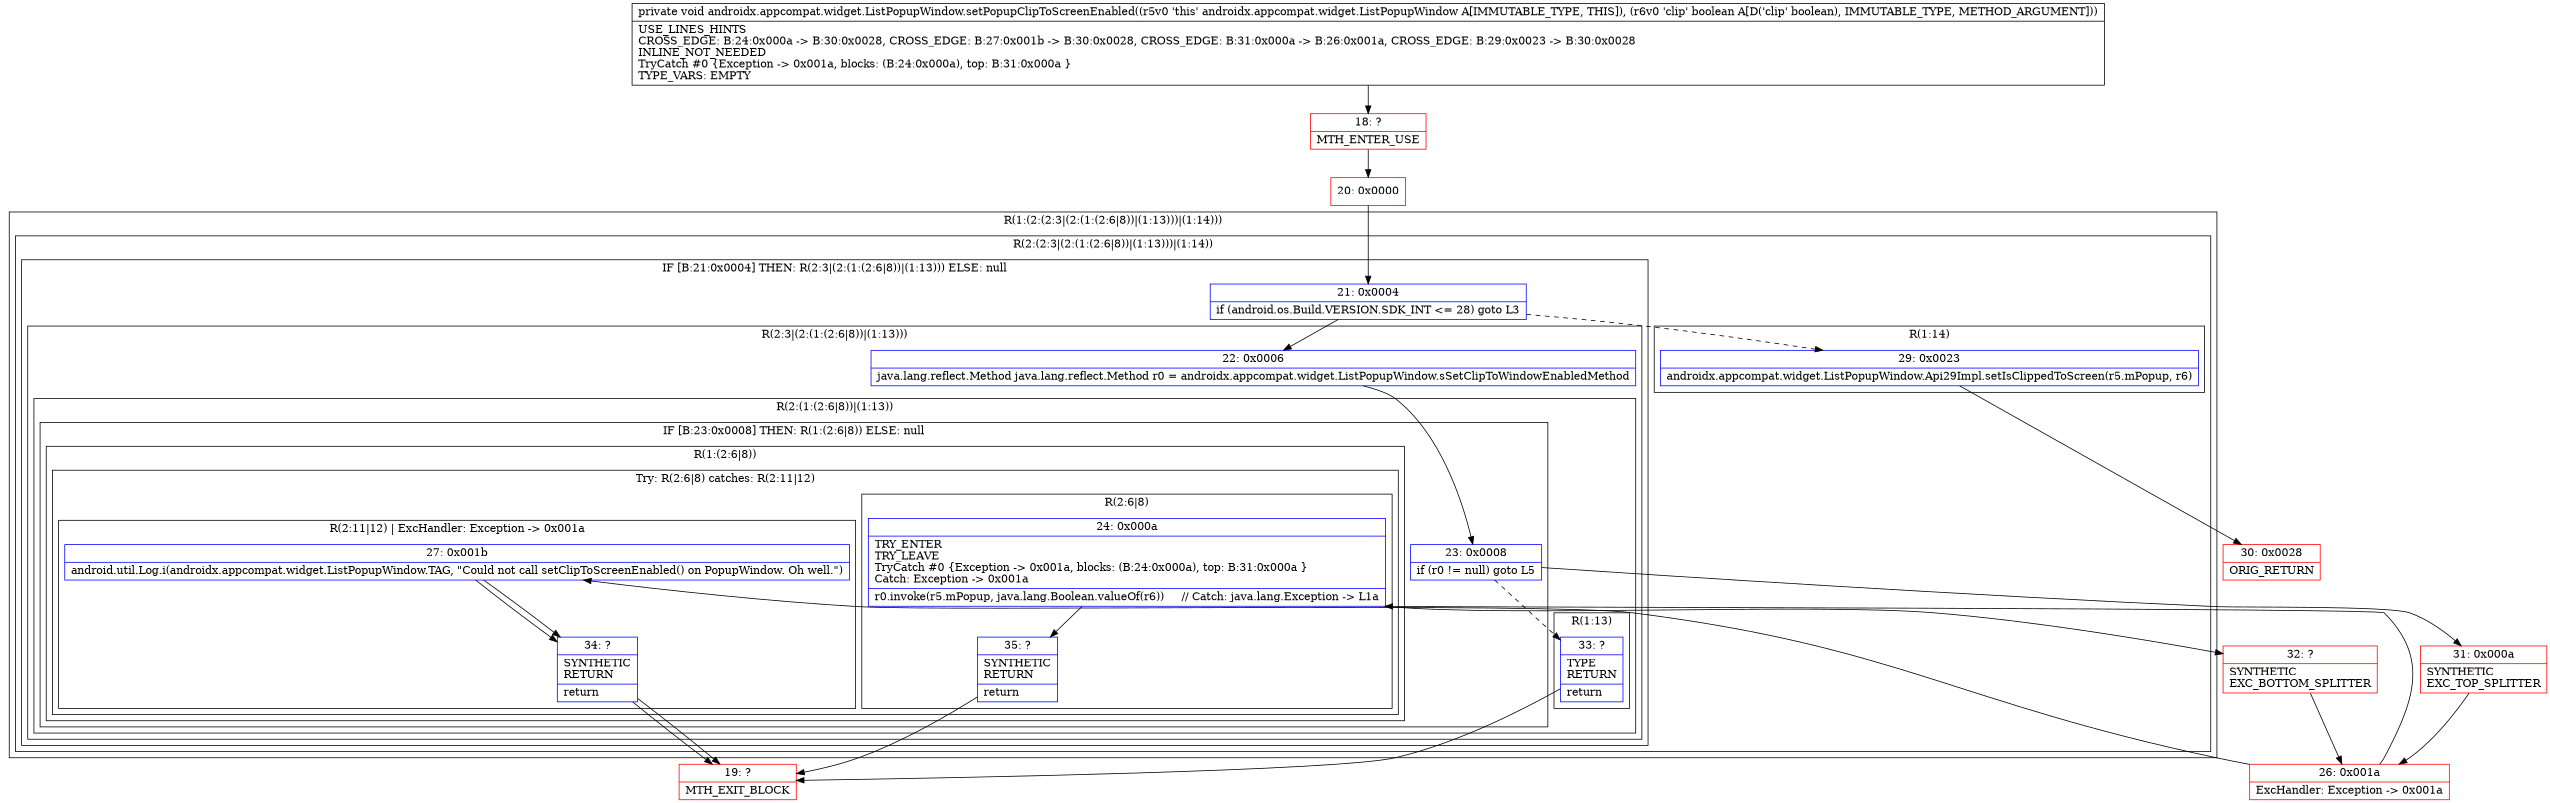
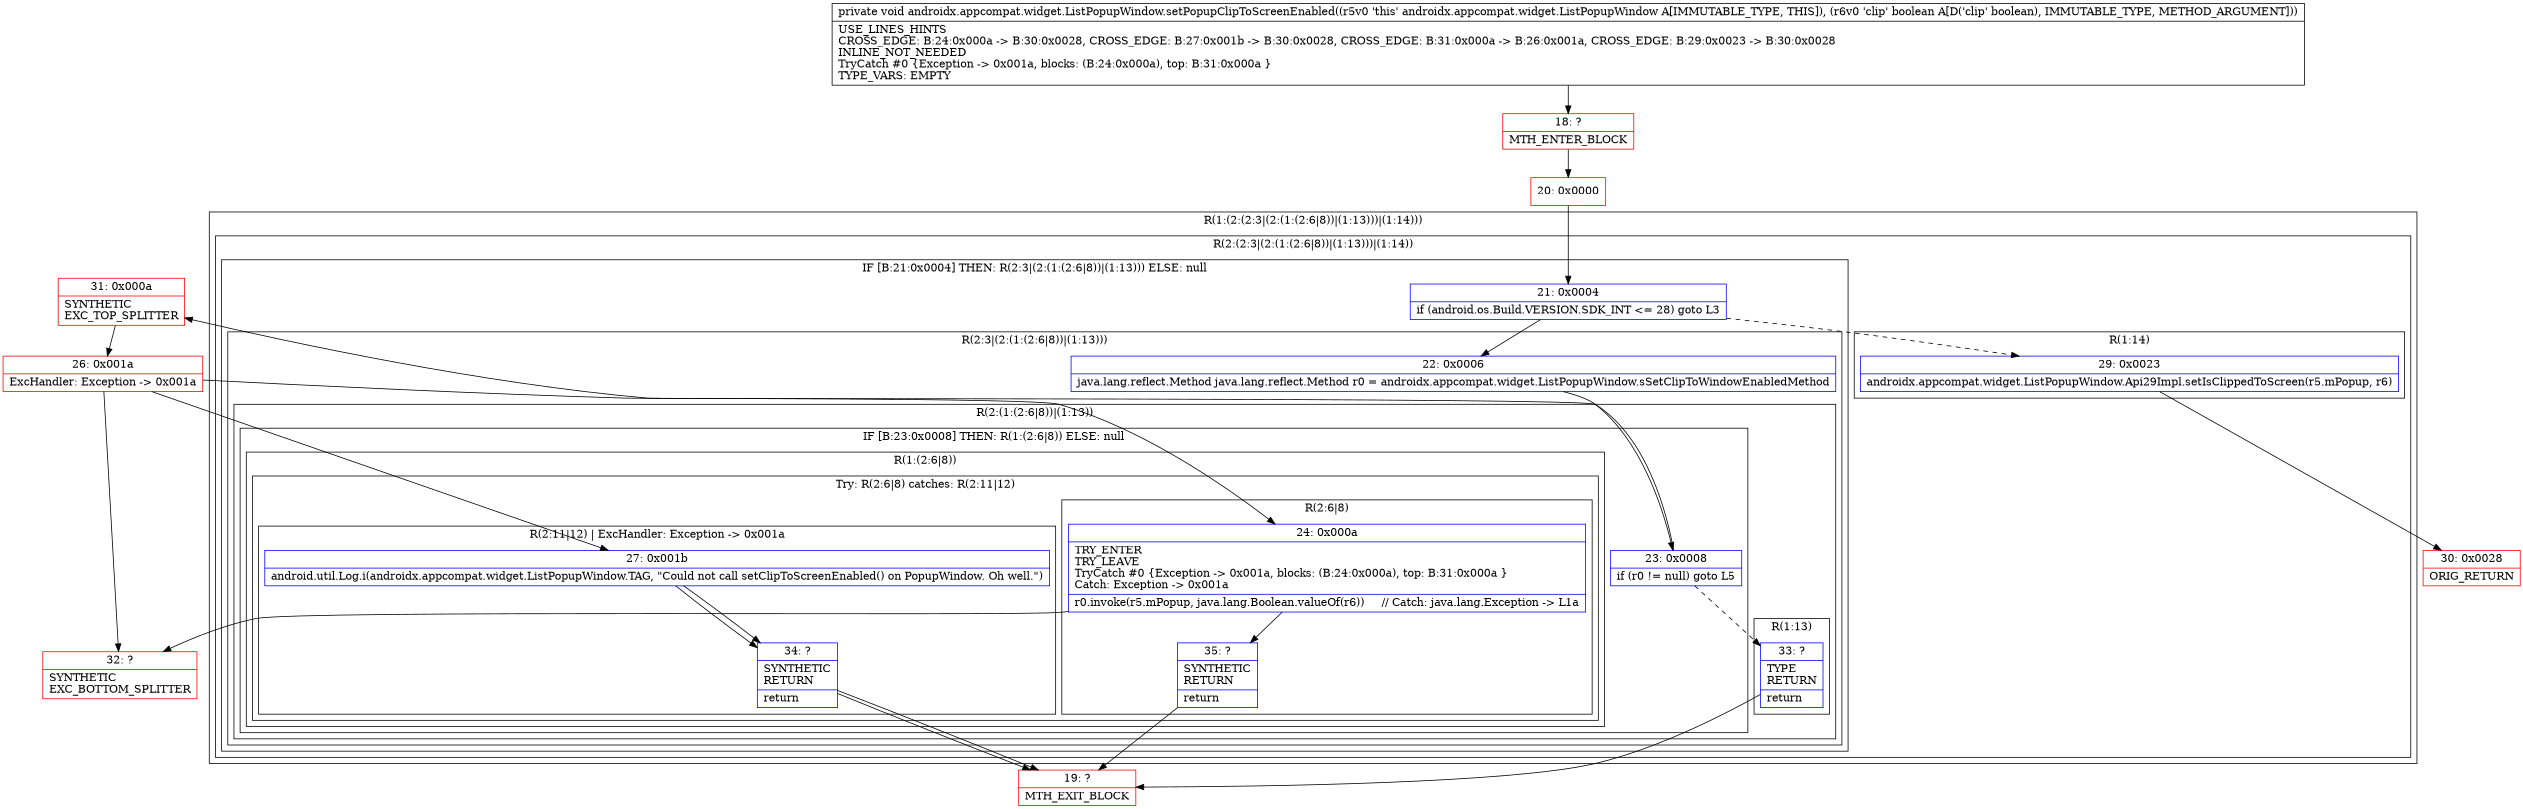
(1368, 140) -> (1568, 140)
(2325, 725) -> (111, 518)
